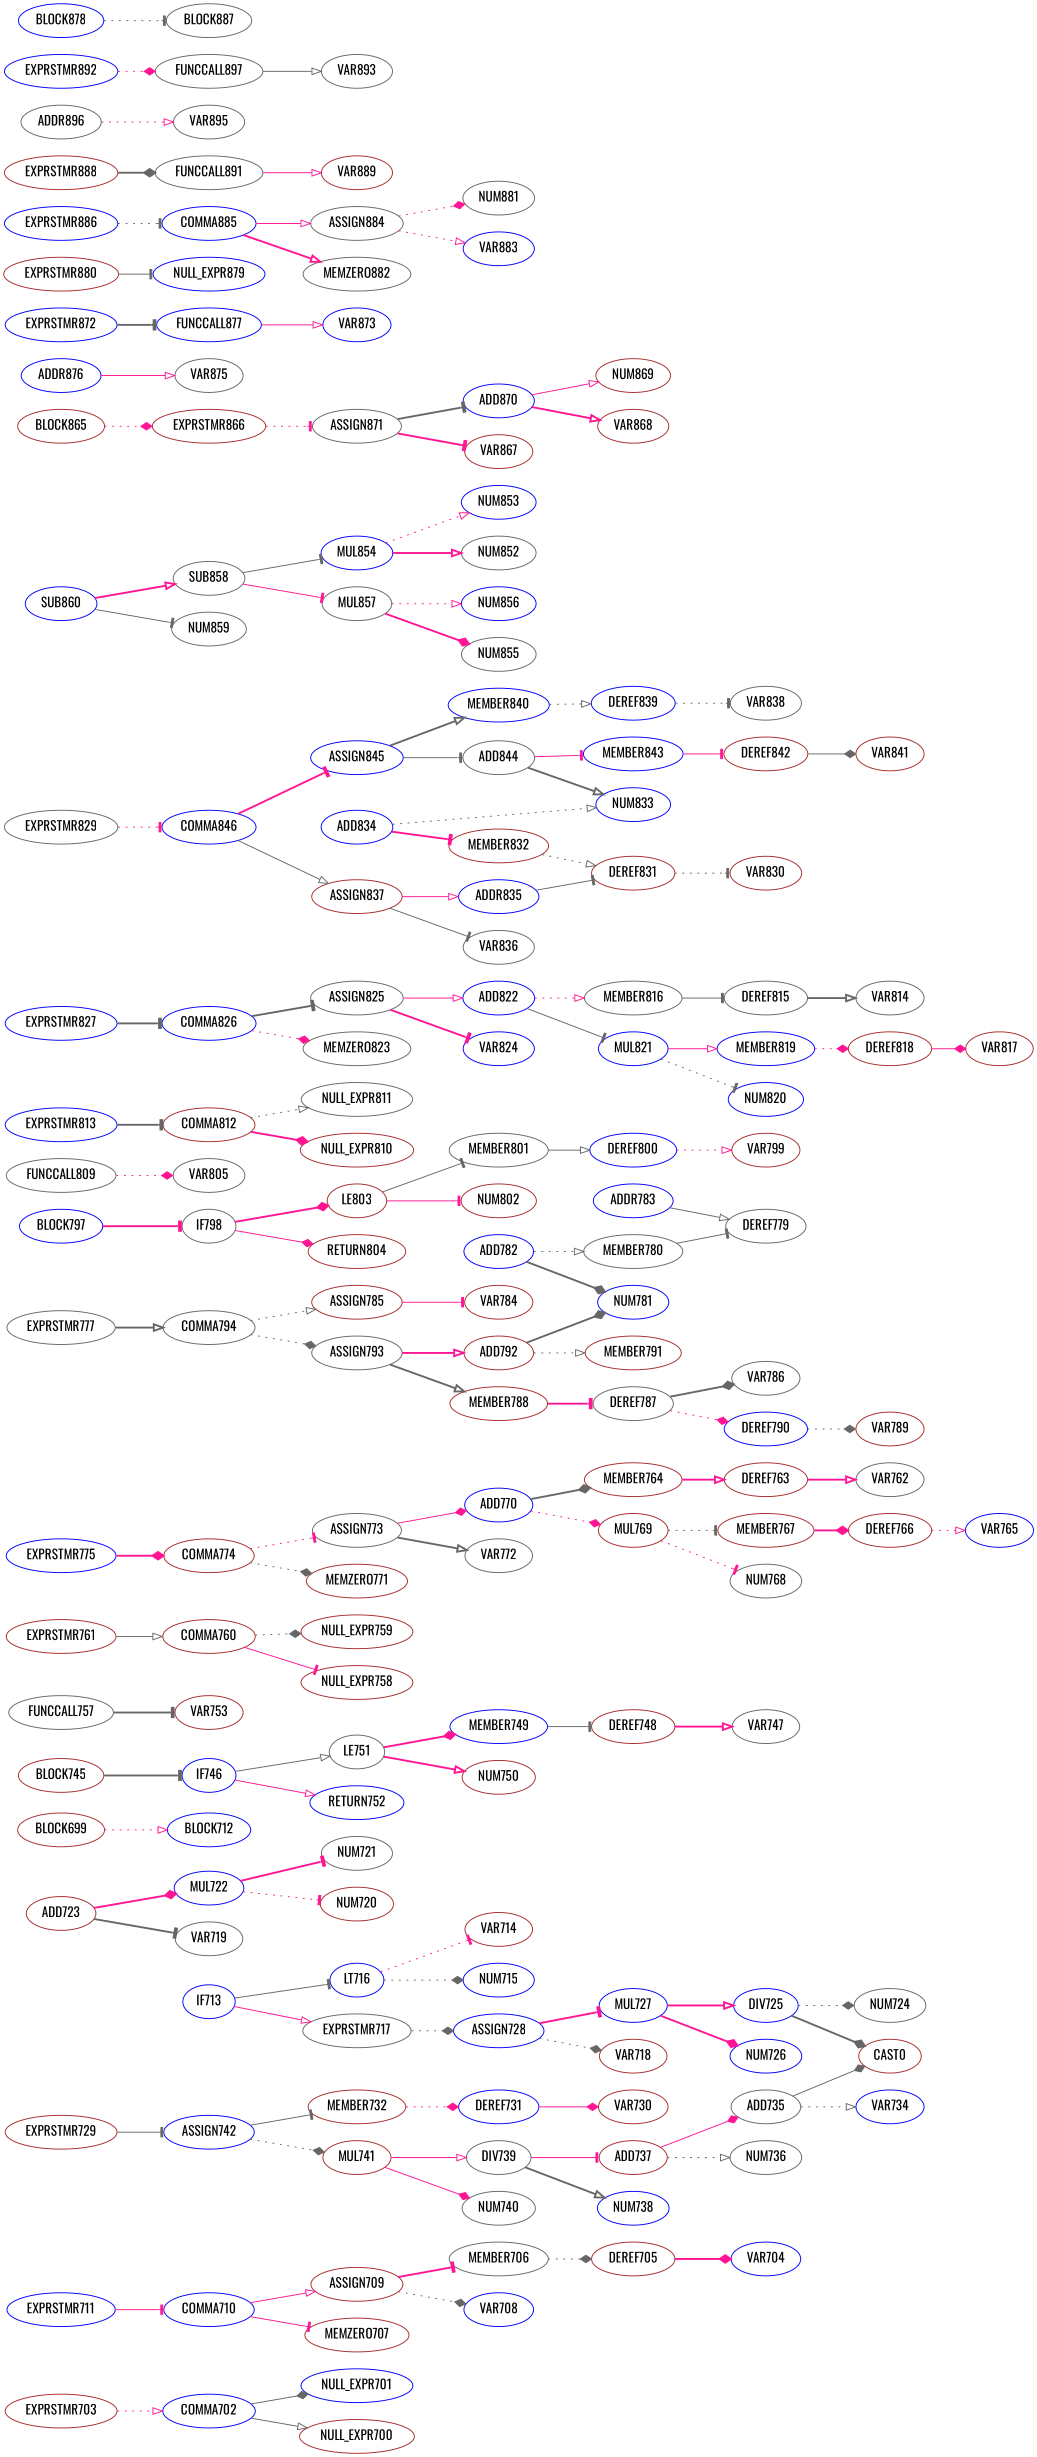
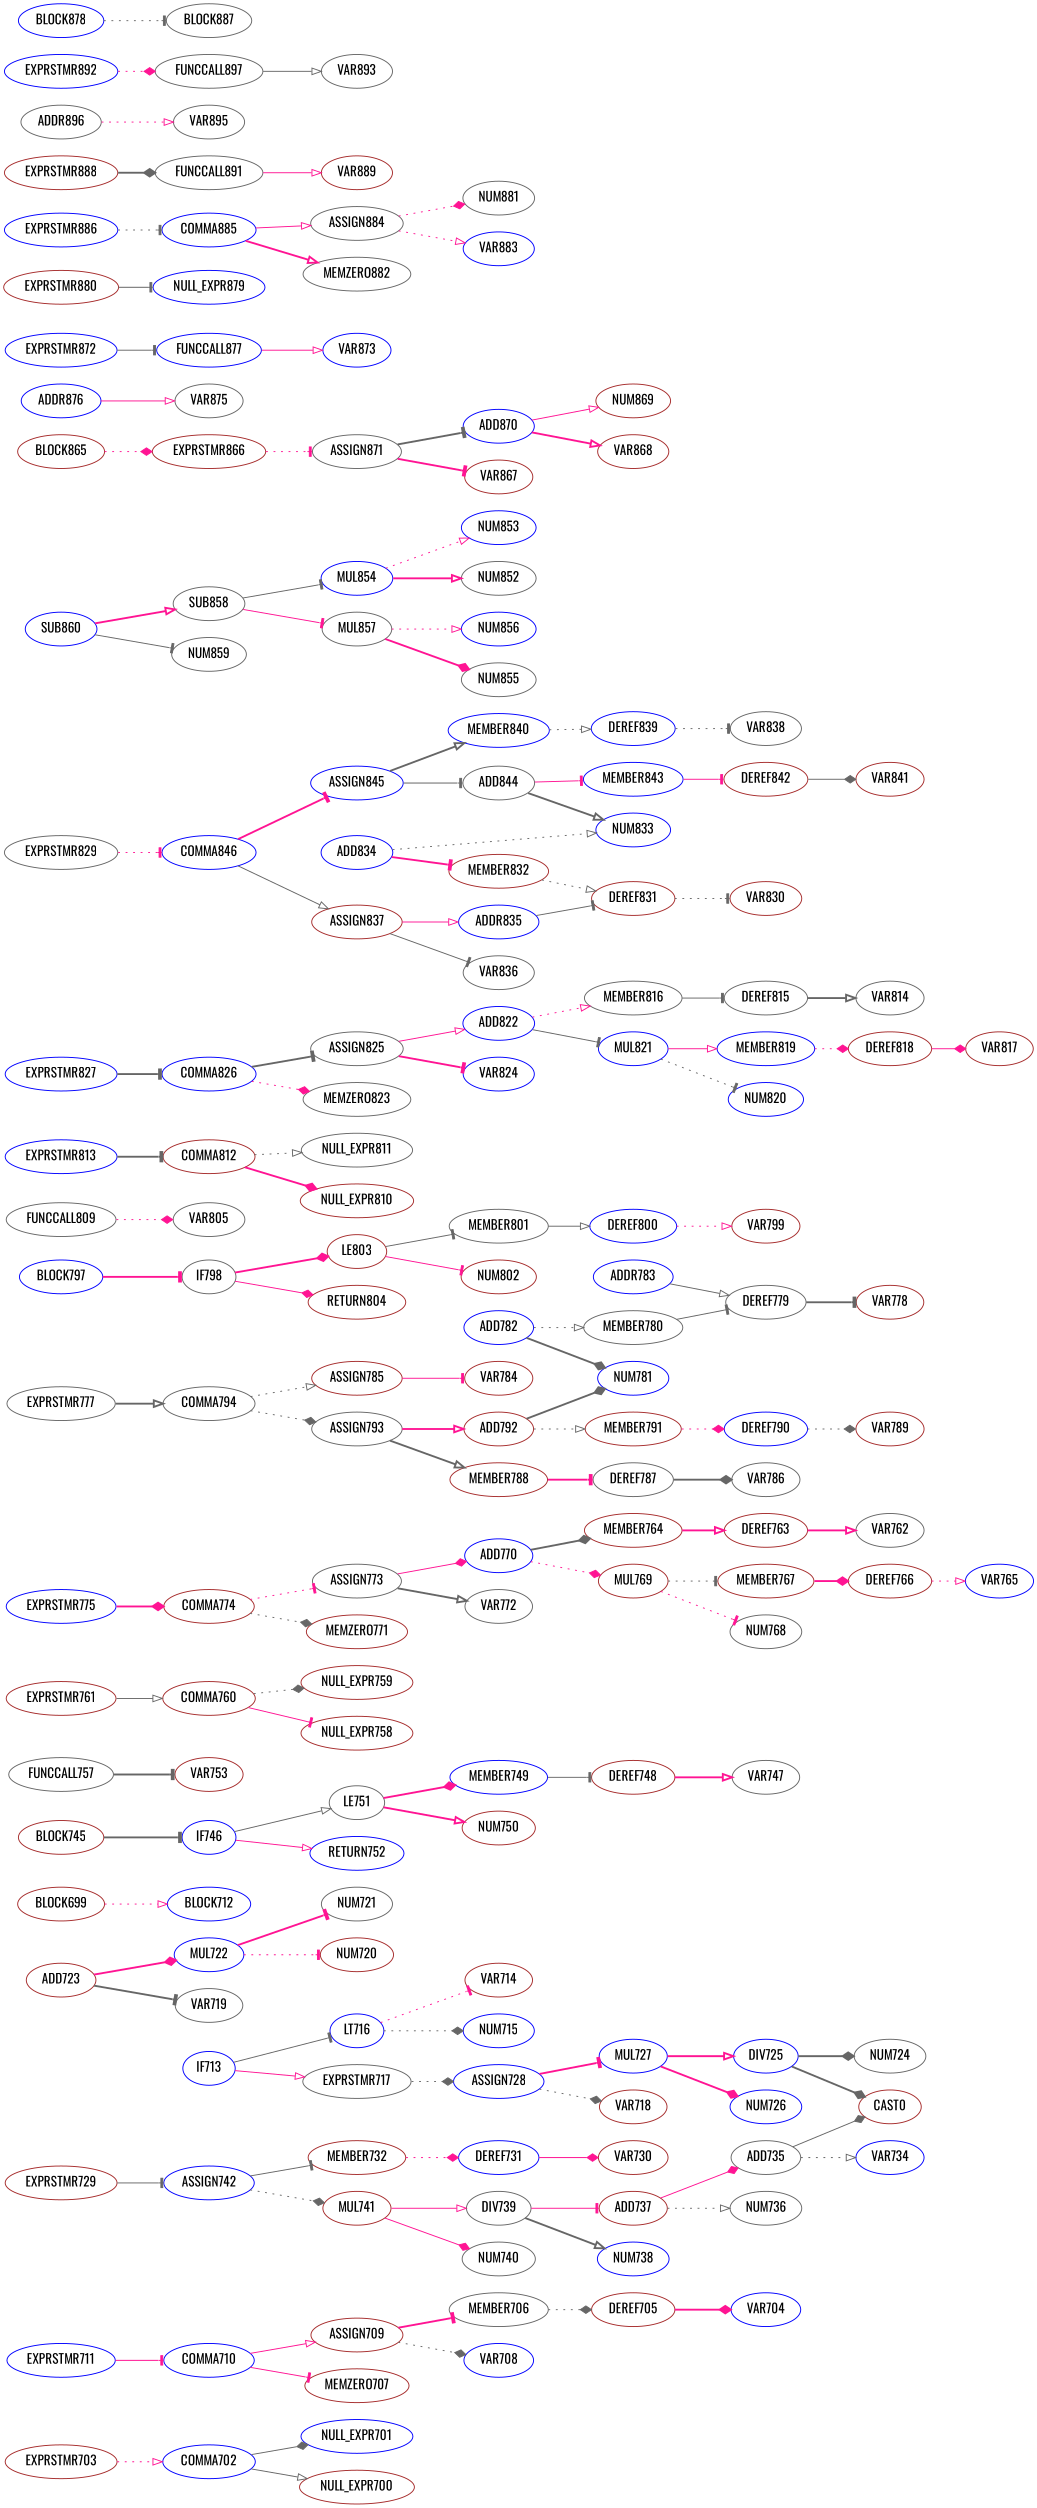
(134, 325) -> (134, 350)
none -> (890, 1302)
(693, 1415) -> (697, 1429)
(820, 2005) -> (820, 2056)
